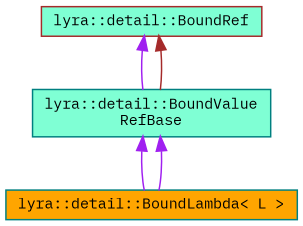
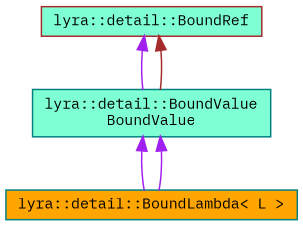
(152, 113) -> (152, 113)
